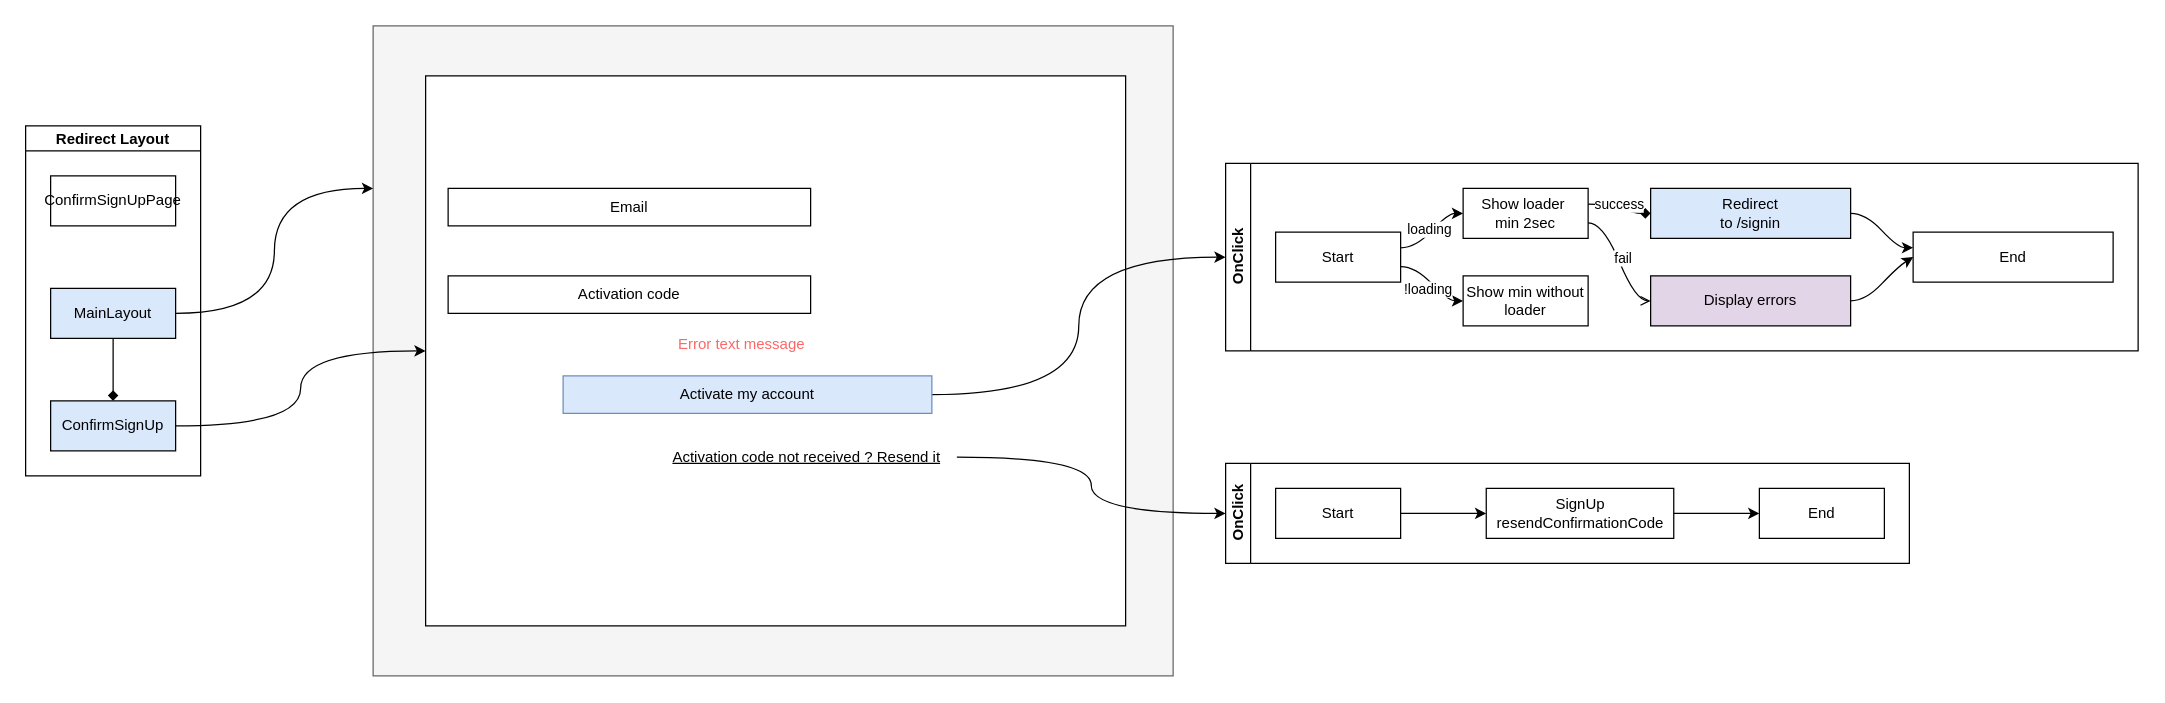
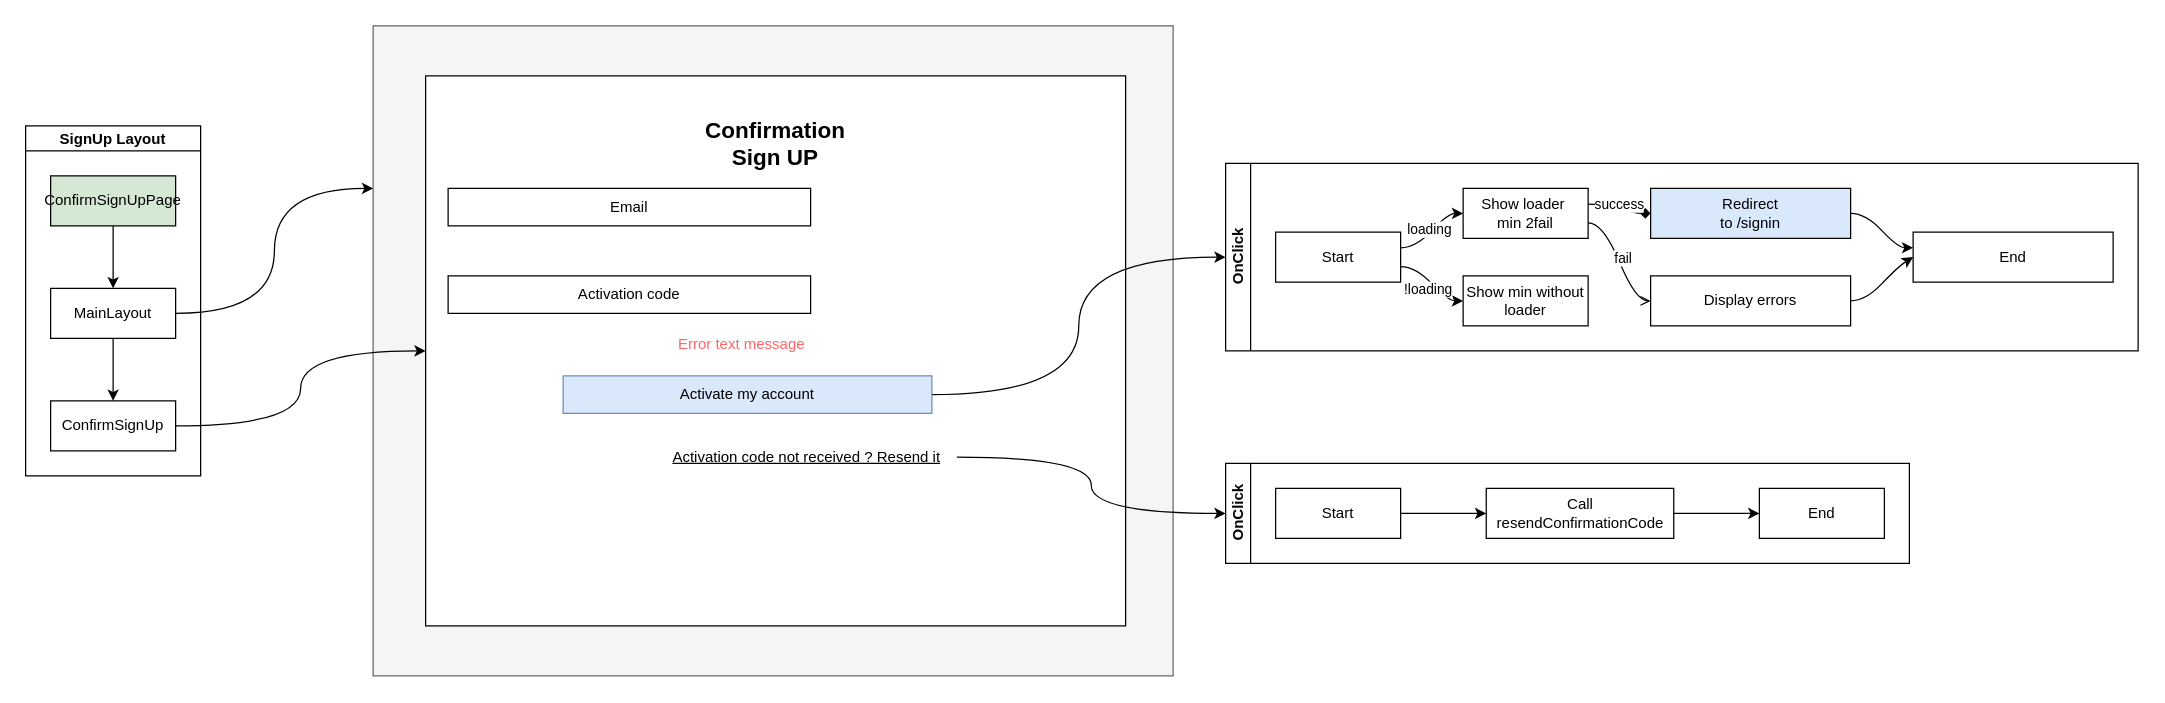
(113, 139) -> (113, 139)
none -> (776, 144)
(113, 201) -> (113, 201)
(1526, 213) -> (1526, 213)
none -> (113, 253)
(1751, 301) -> (1751, 301)
(113, 313) -> (113, 313)
(113, 390) -> (113, 390)
(113, 426) -> (113, 426)
(1581, 513) -> (1581, 513)
